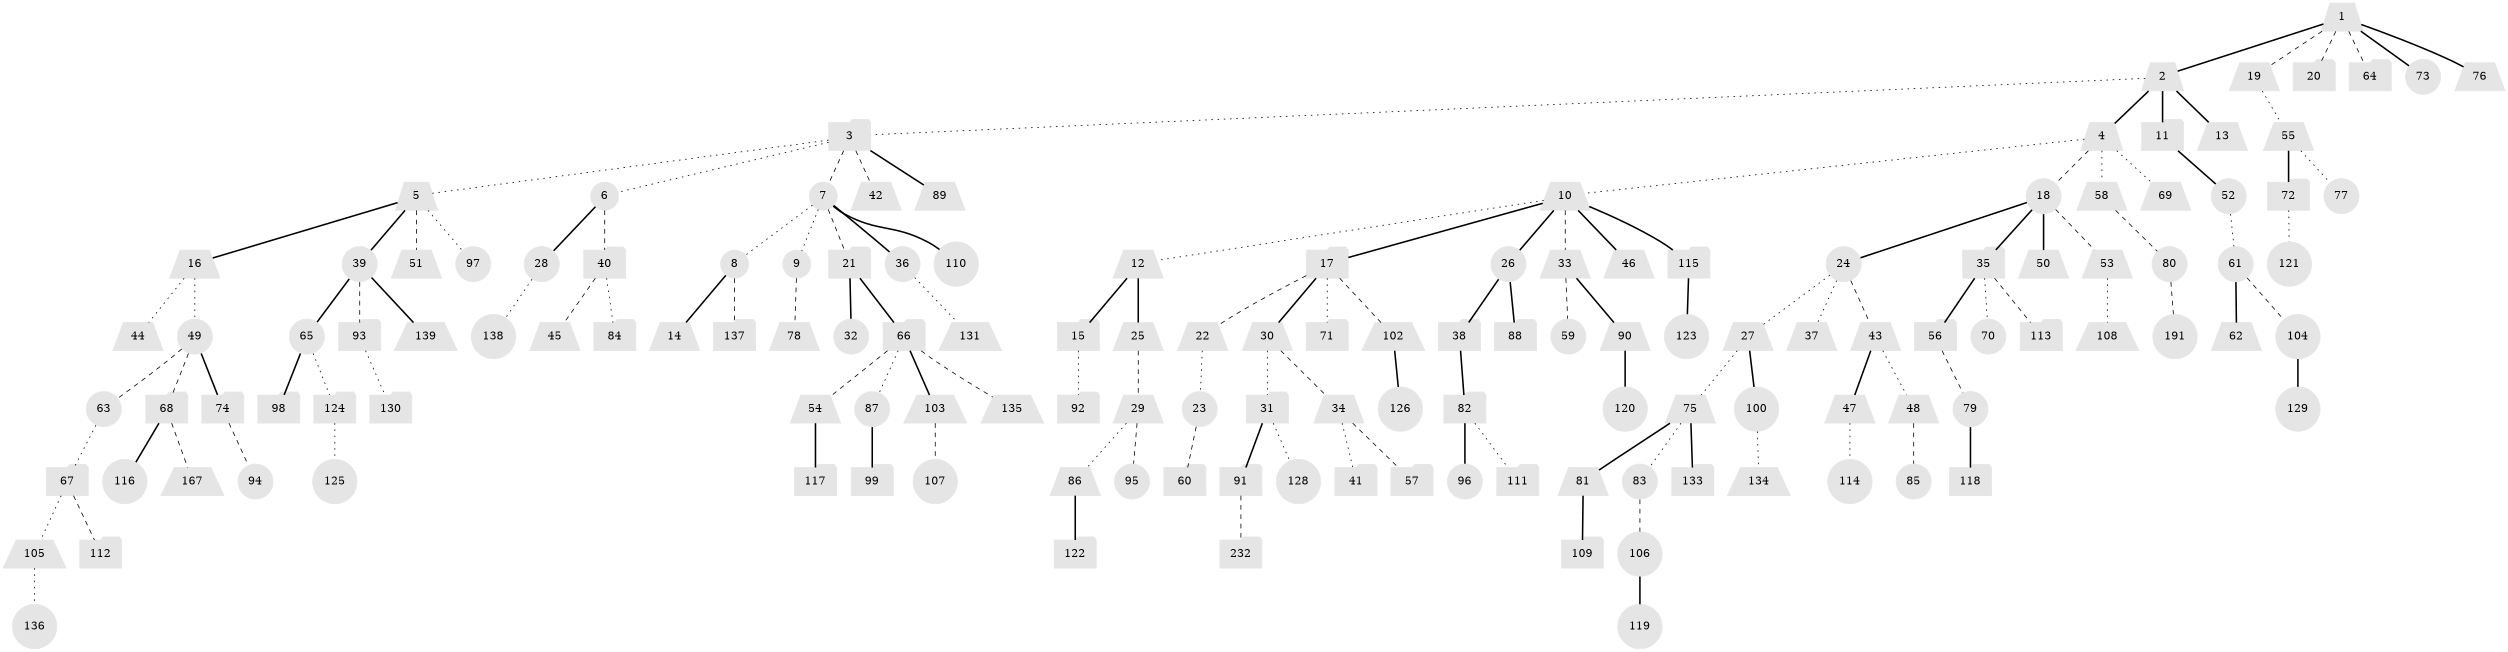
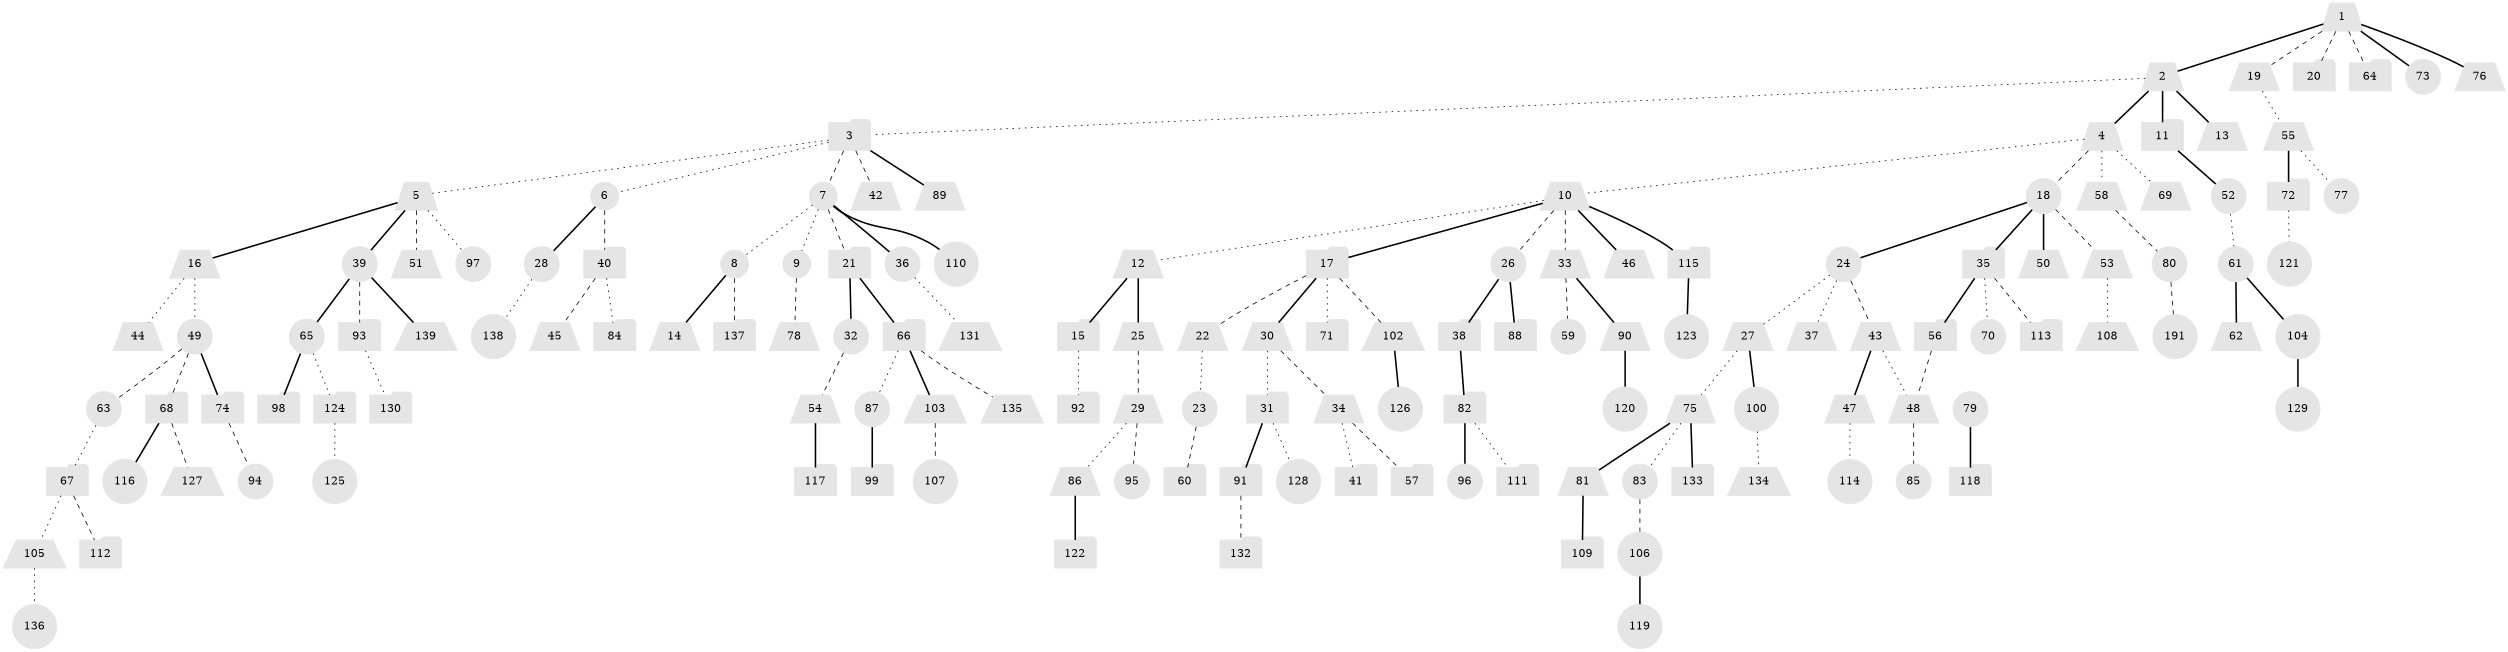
(1537, 230) -> (1537, 230)
(2265, 299) -> (2265, 299)
(1953, 372) -> (1925, 373)
(859, 373) -> (833, 374)
(192, 482) -> (192, 482)
(1241, 554) -> (1241, 554)
